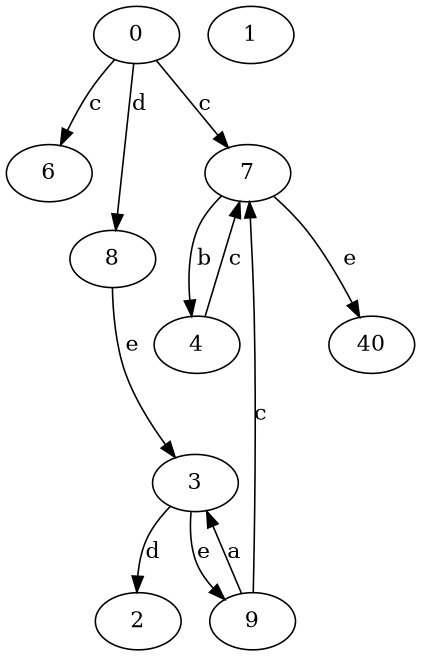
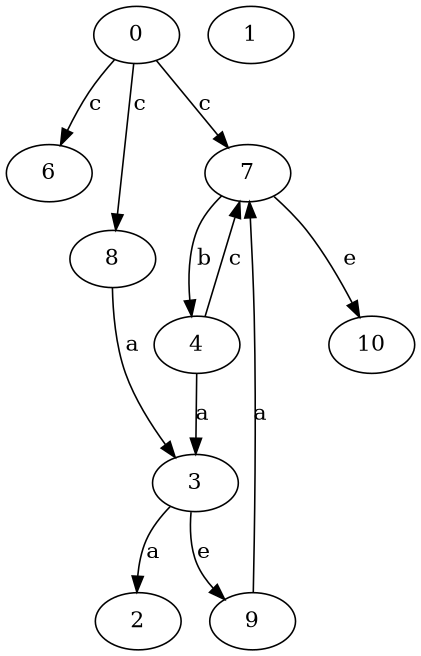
(140, 104) -> (140, 104)
(133, 345) -> (133, 345)
(372, 345) -> (372, 345)
(261, 414) -> (261, 414)
(153, 552) -> (153, 552)
(227, 560) -> (196, 406)
